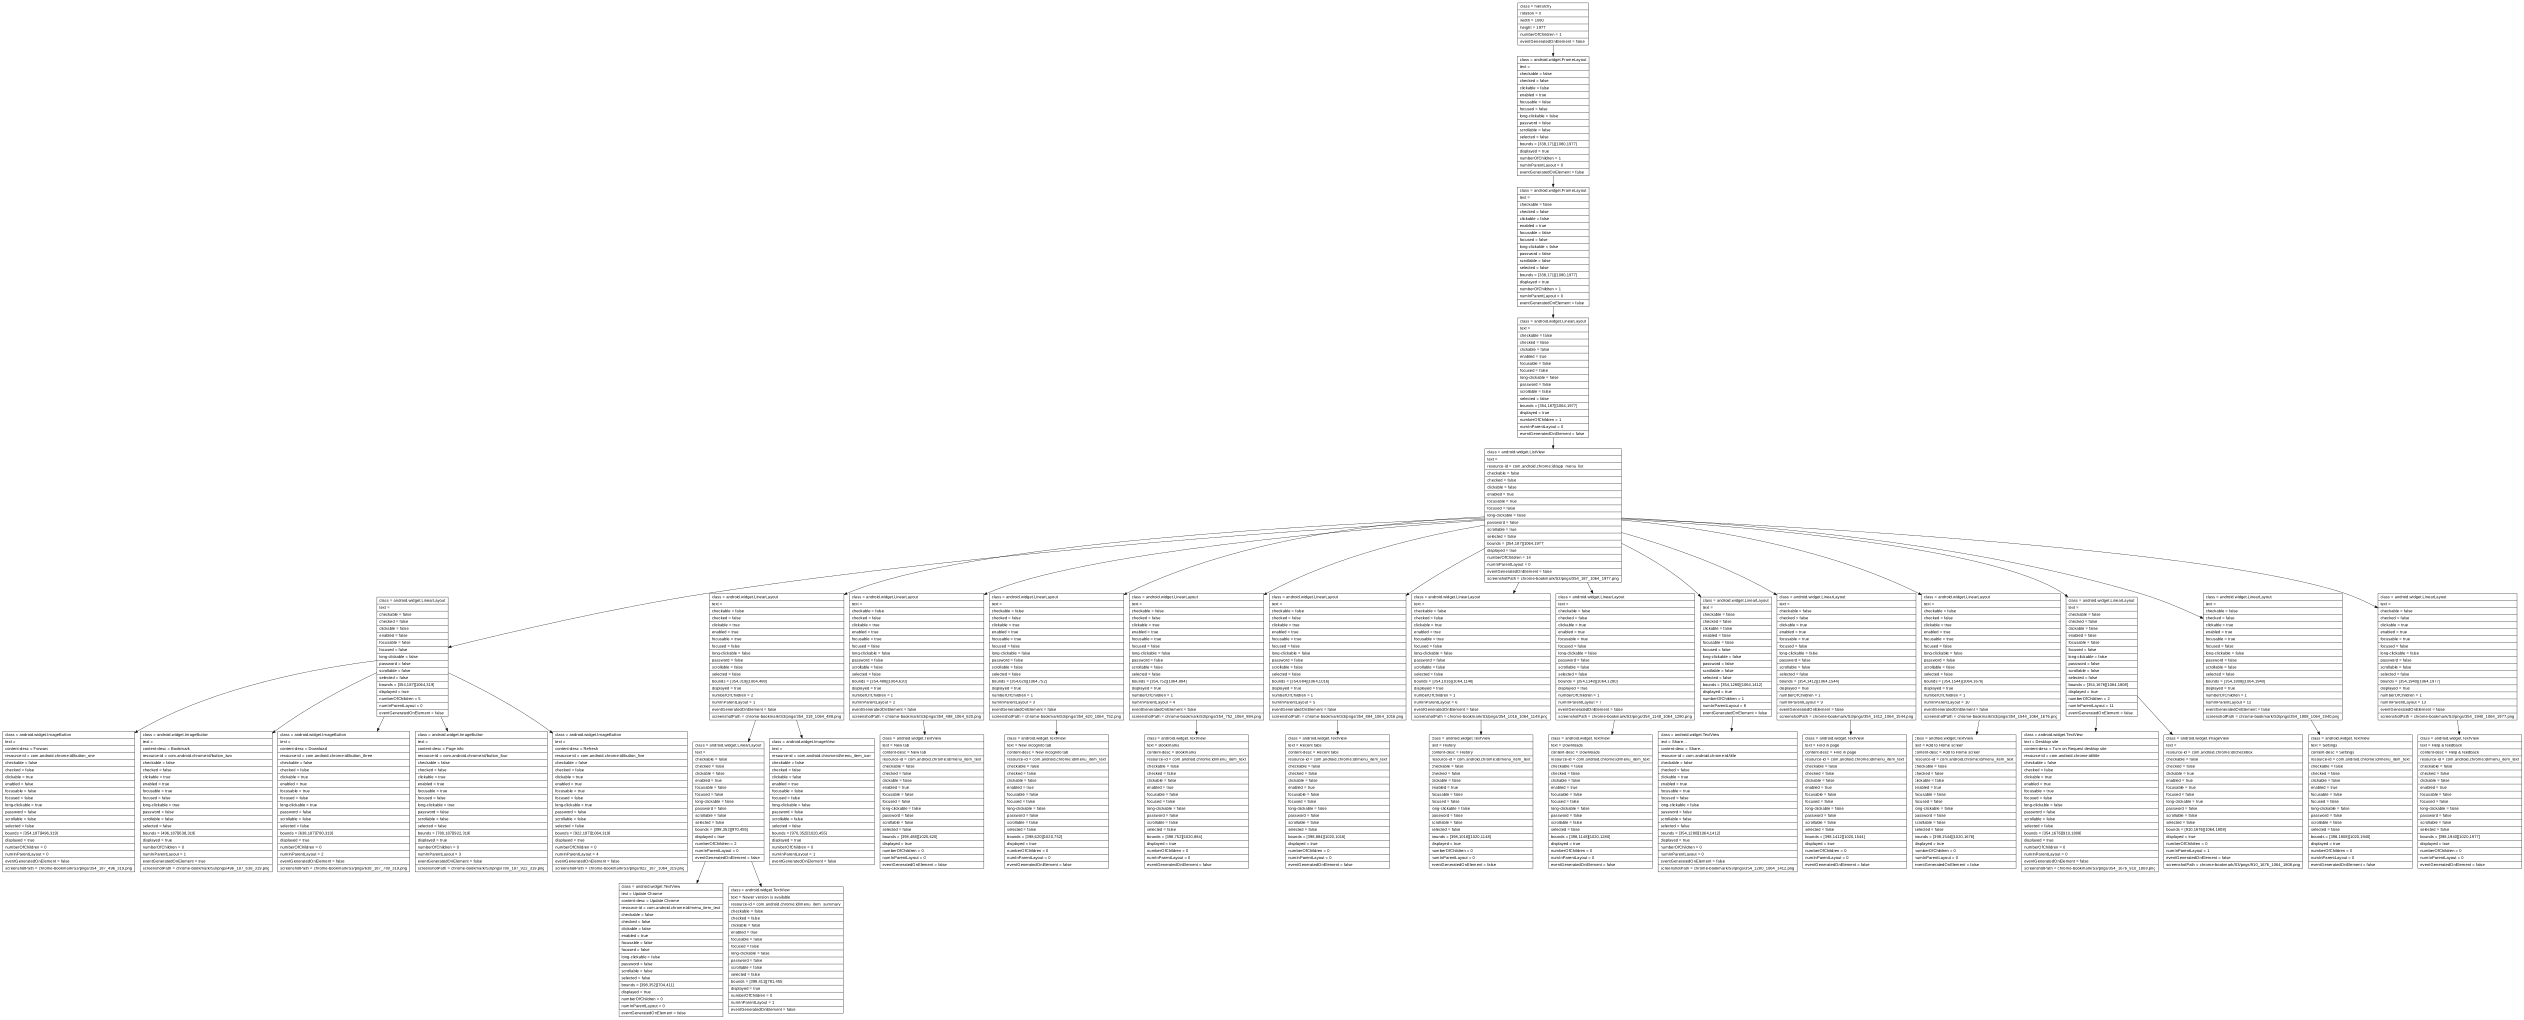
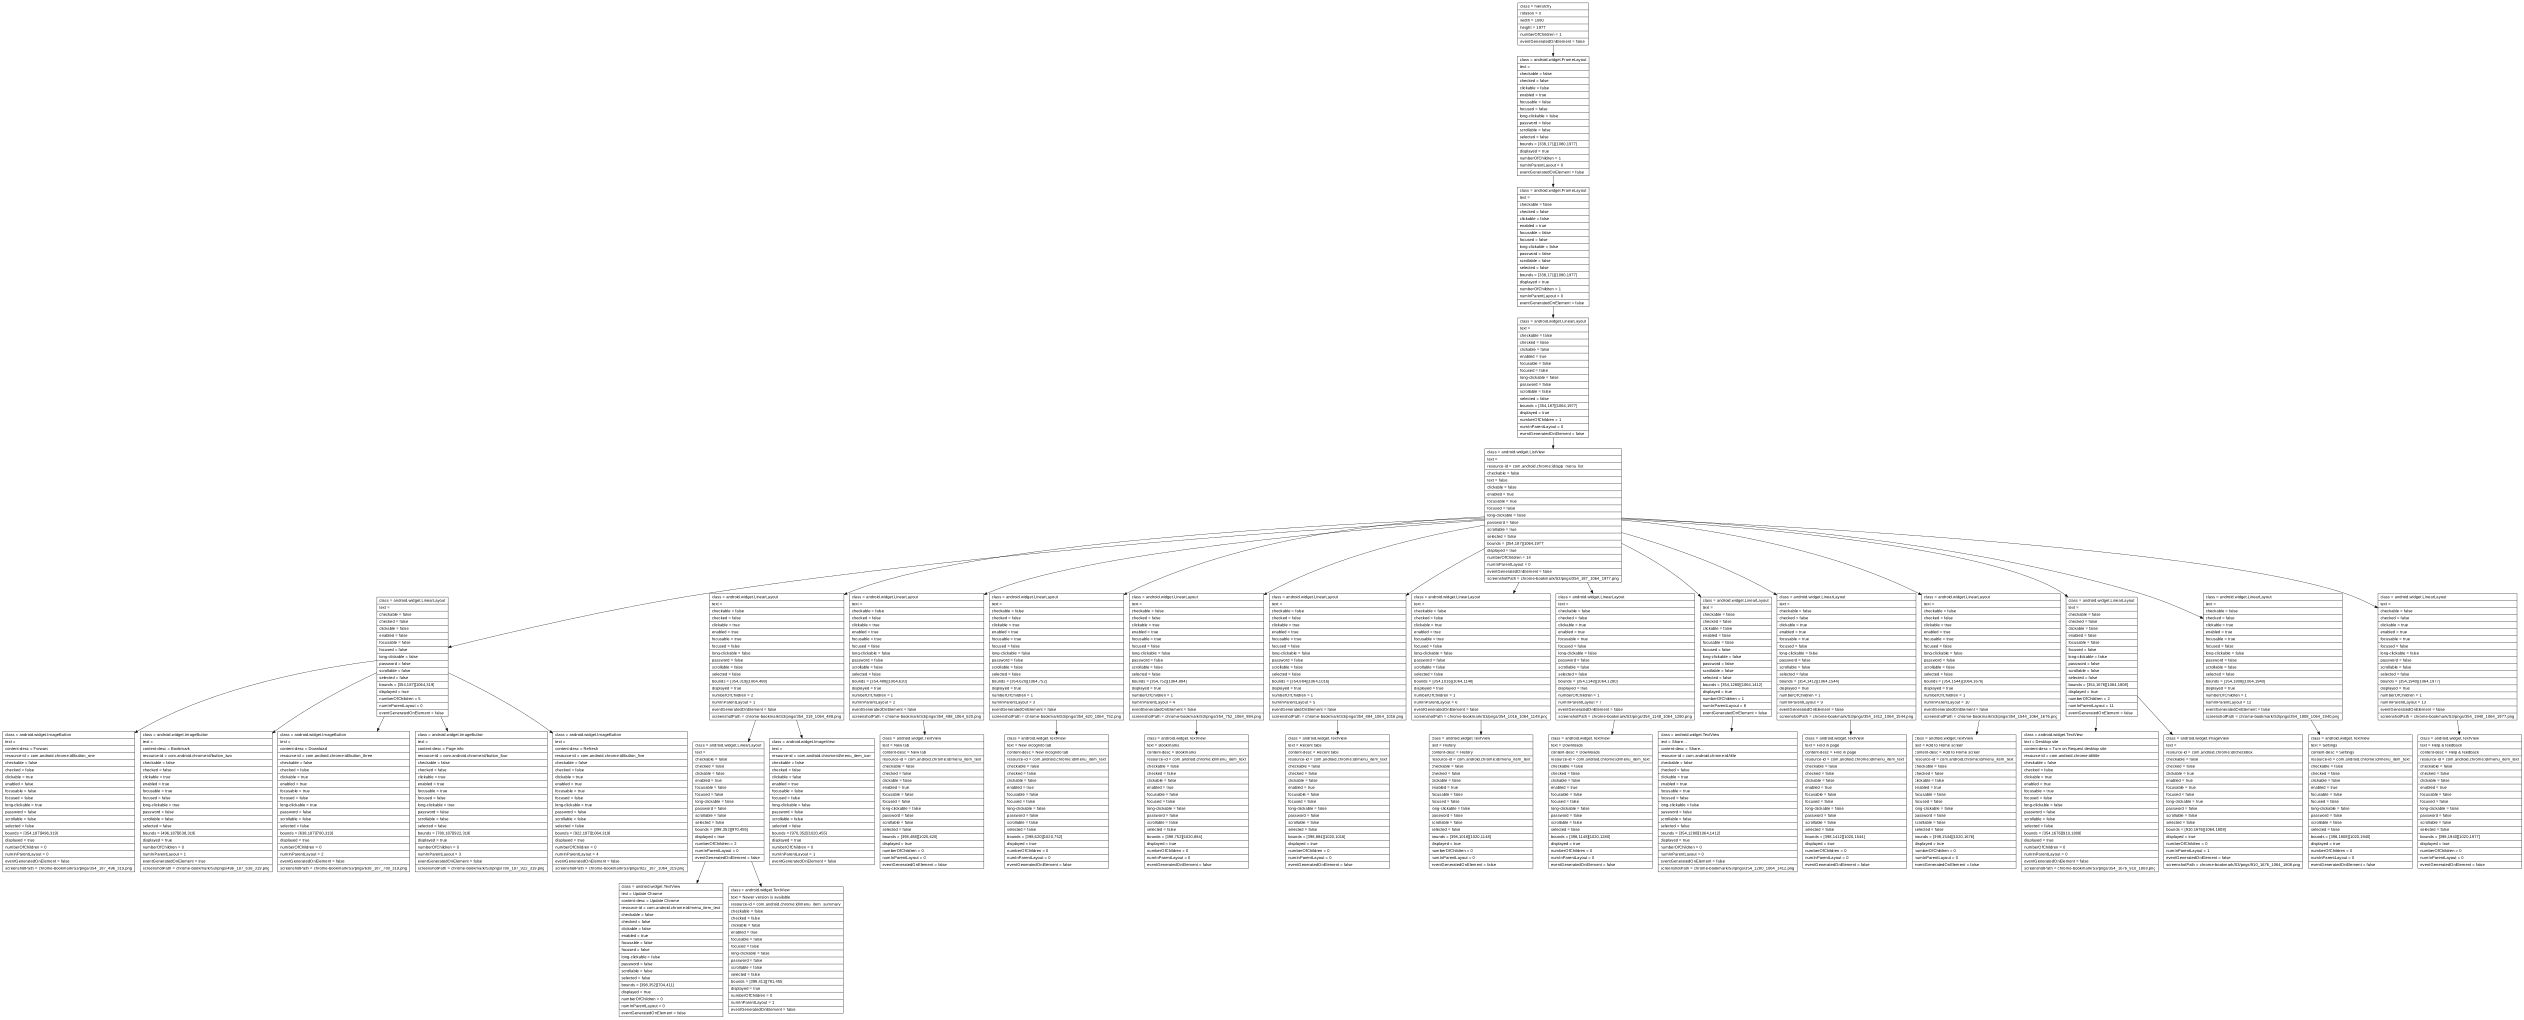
(1502, 480) -> (1498, 480)
